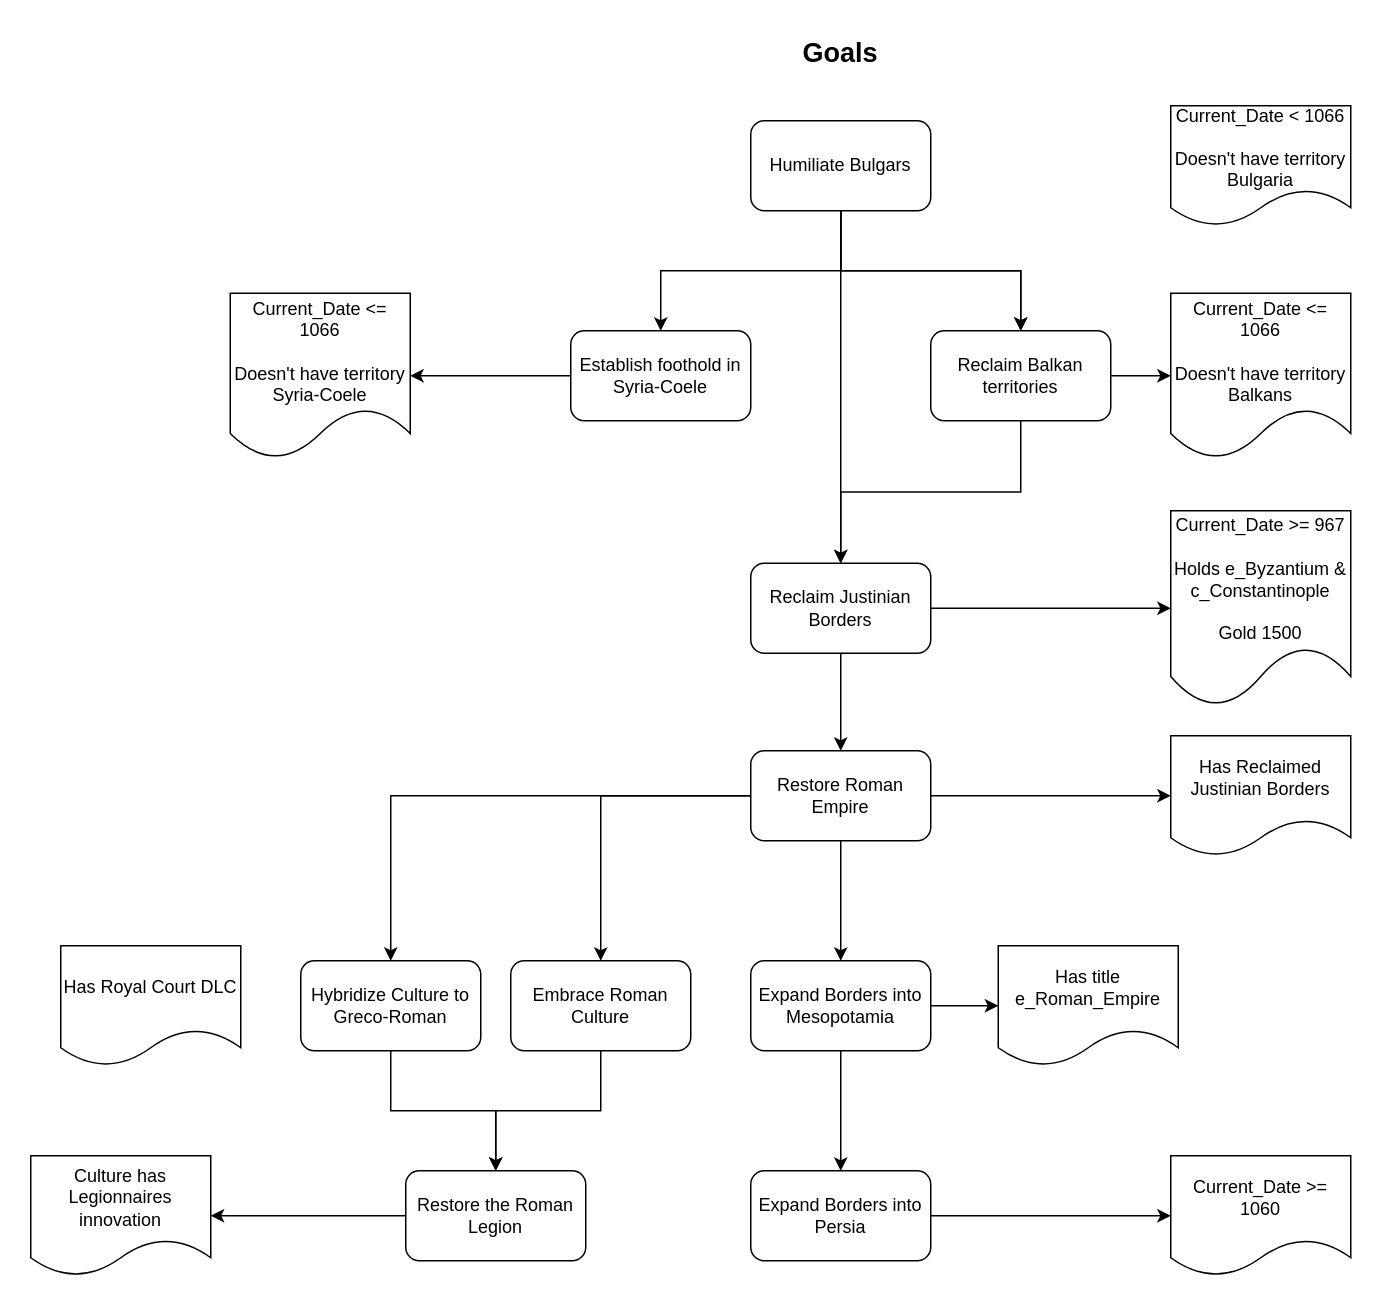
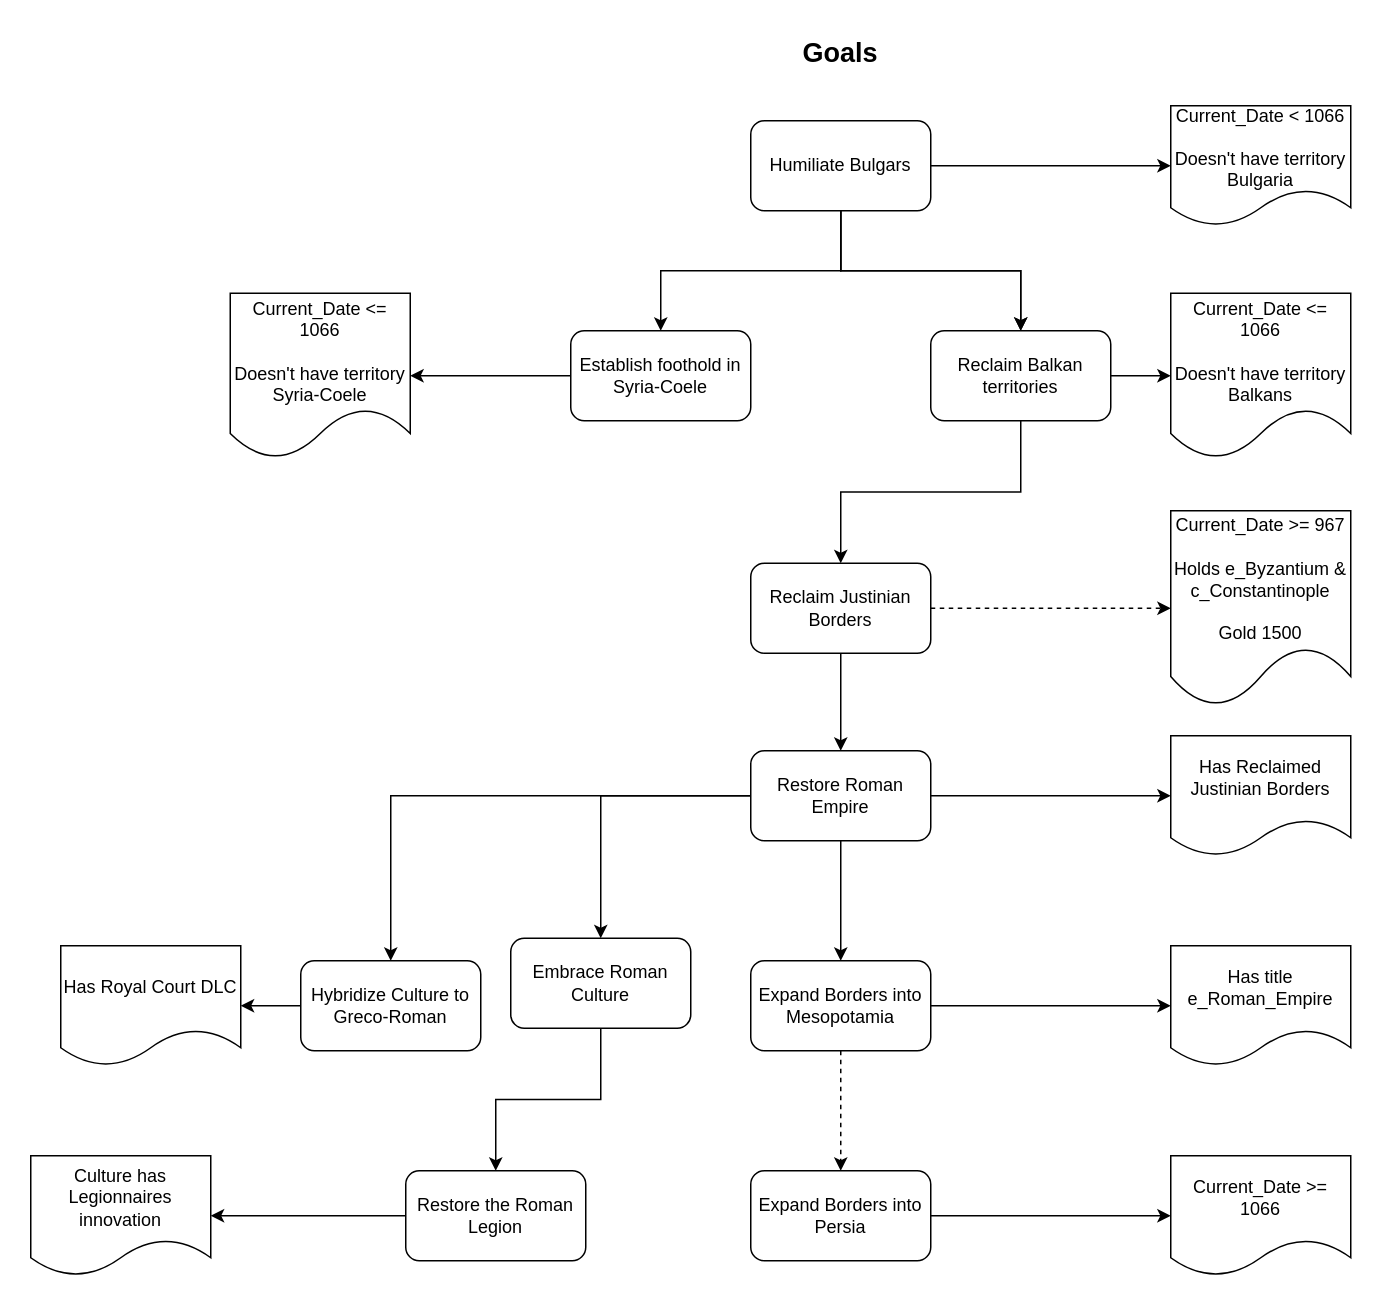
(841, 380) -> (1046, 166)
(1045, 608) -> (1045, 608)
none -> (276, 1006)
(601, 1006) -> (601, 983)
(1088, 1006) -> (1261, 1006)
(841, 1106) -> (841, 1106)
(412, 1111) -> none
(1261, 1198) -> (1261, 1198)
